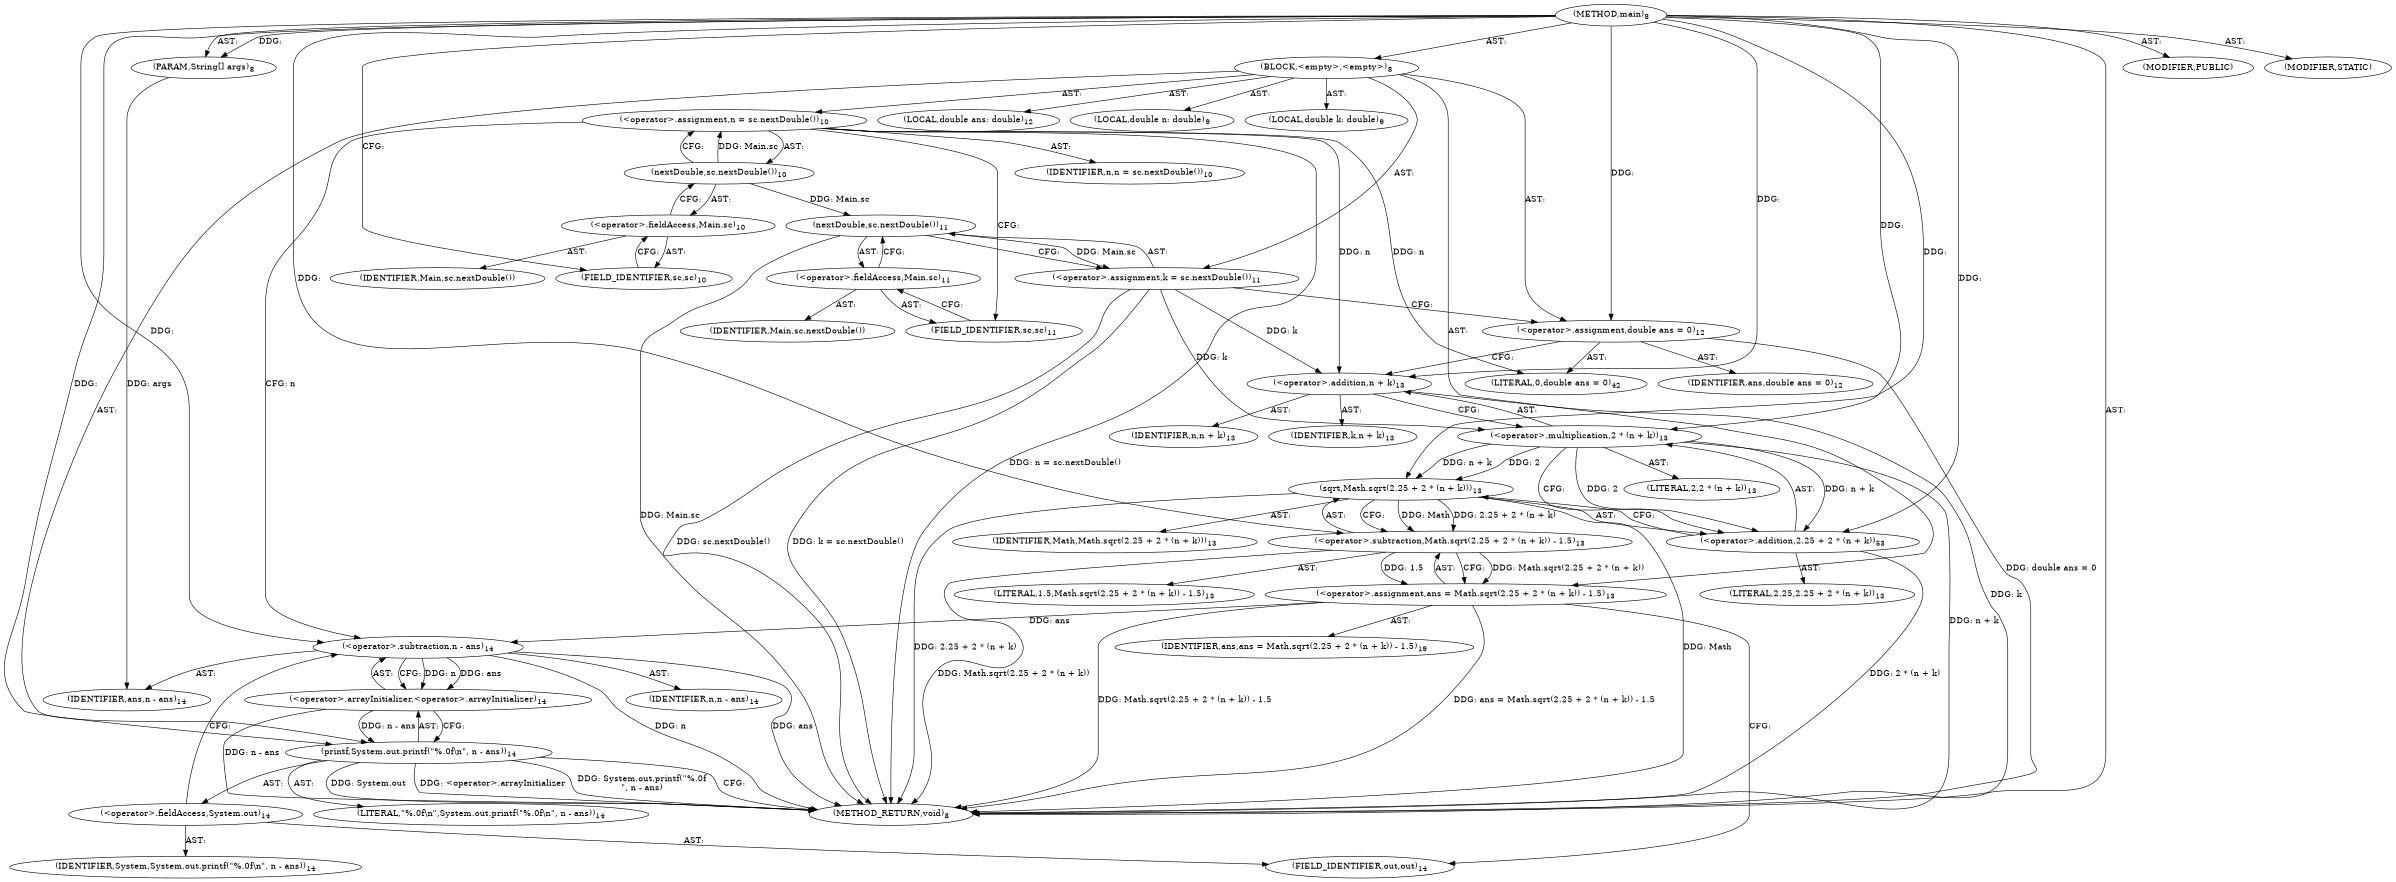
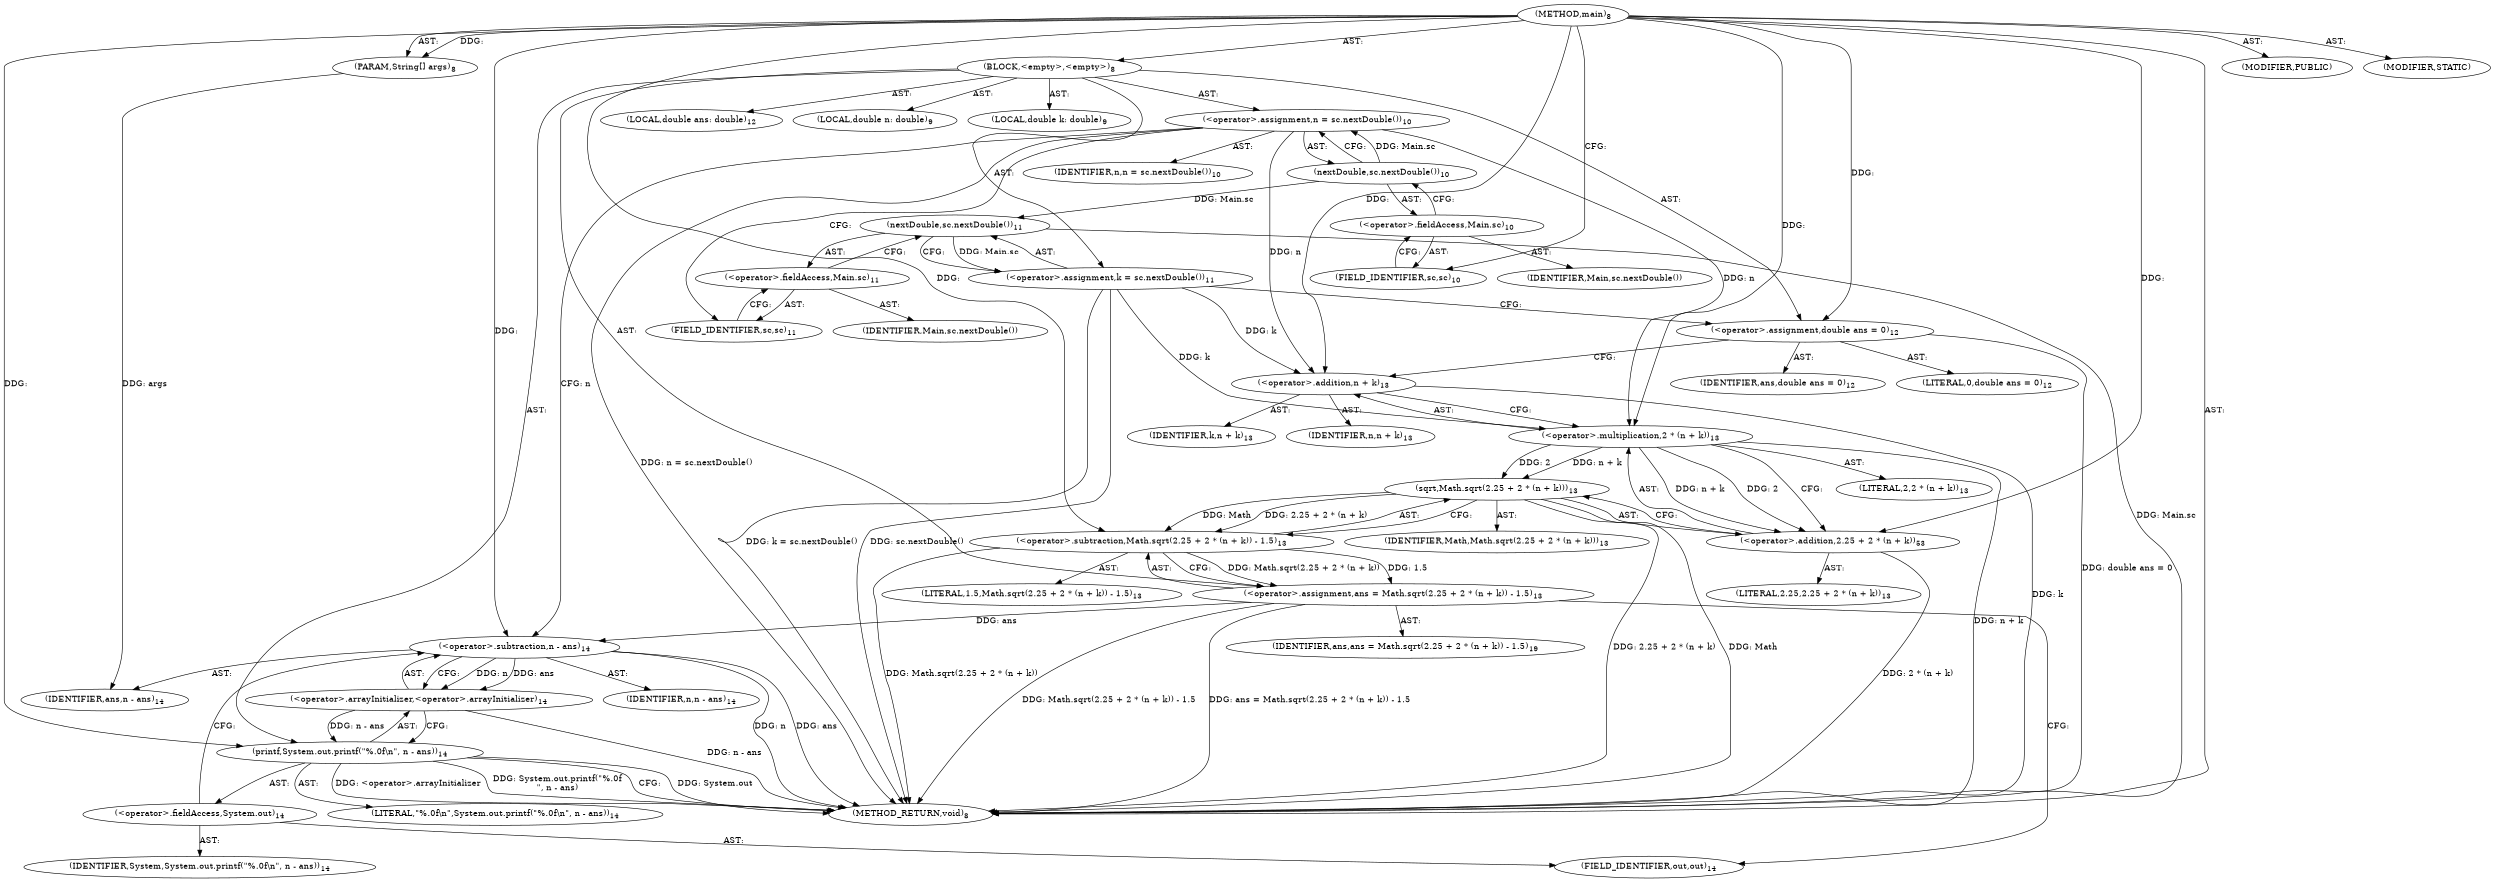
(1342, 145) -> (1650, 228)
(1901, 380) -> none
(1616, 383) -> (2048, 383)
